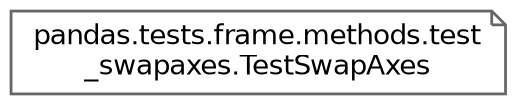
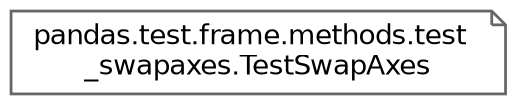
(258, 52) -> (258, 52)
